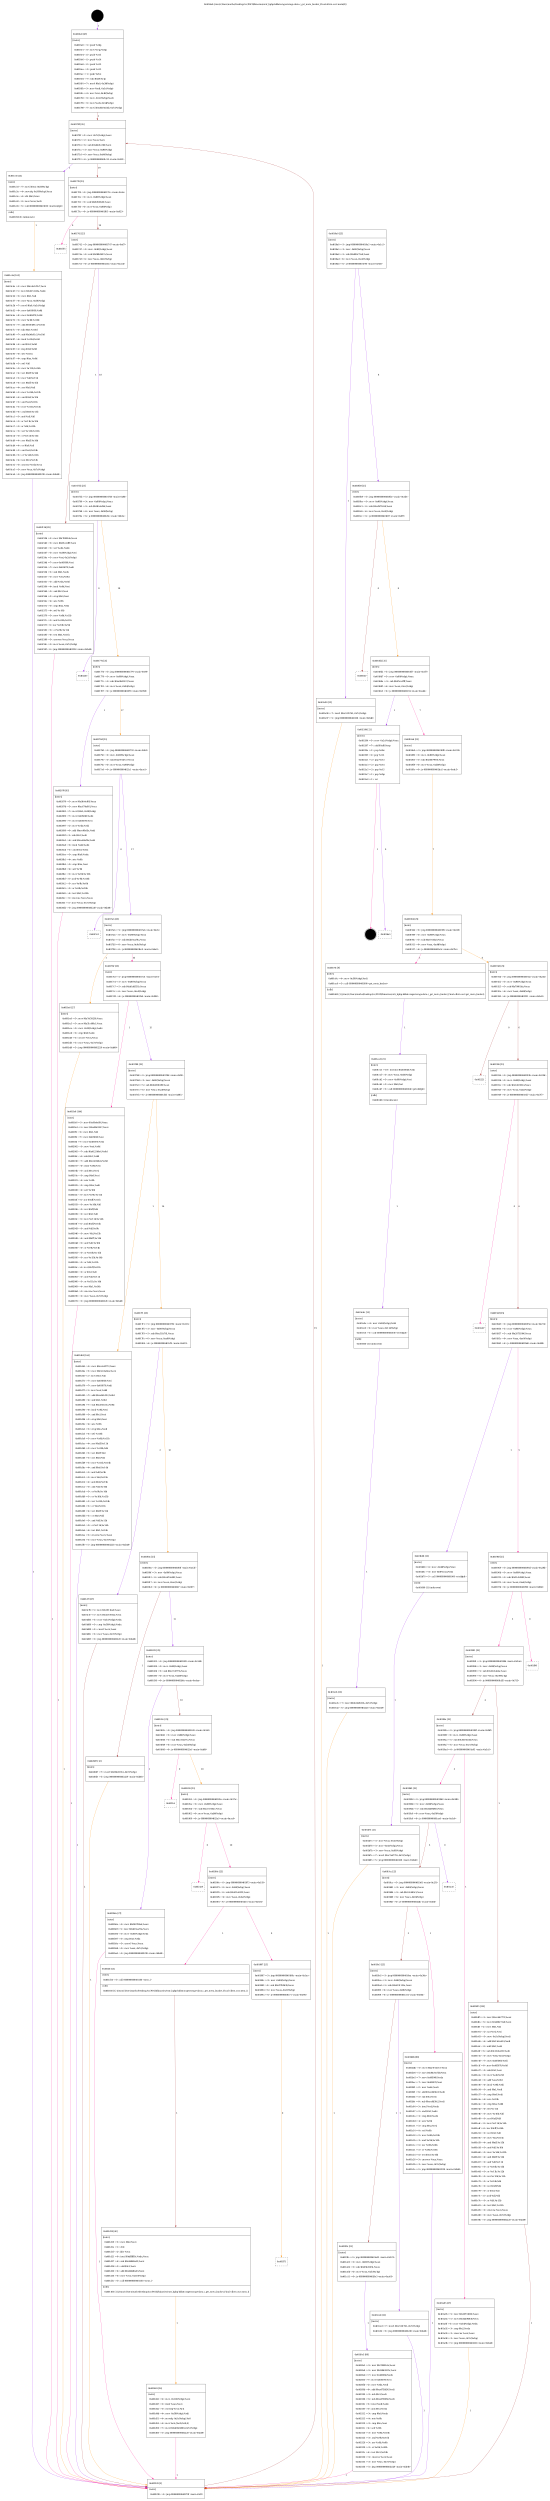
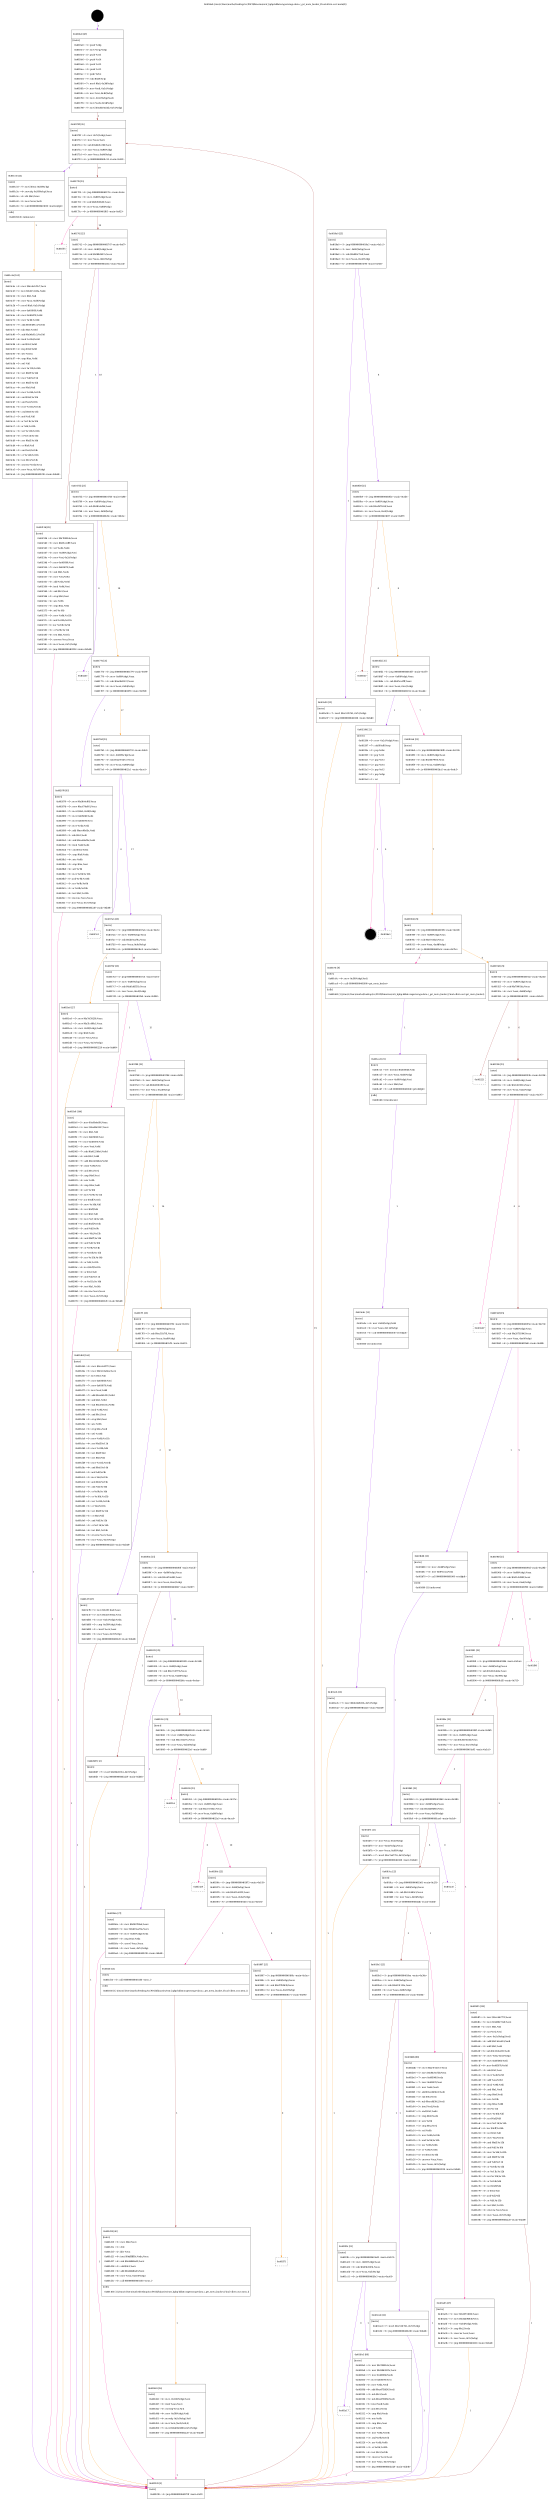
none -> (344, 2411)
